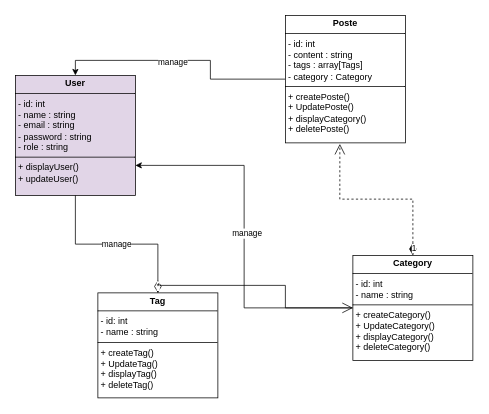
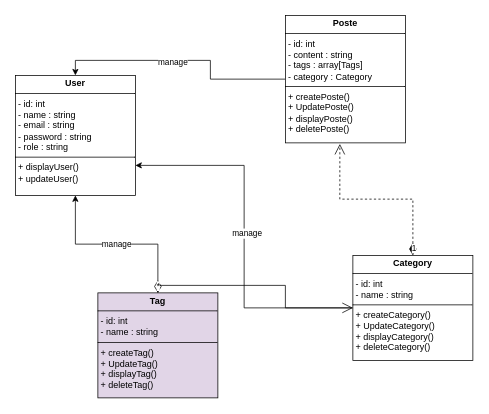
(334, 64) -> (334, 64)
(75, 135) -> (75, 135)
(75, 199) -> (75, 202)
(158, 345) -> (158, 345)
